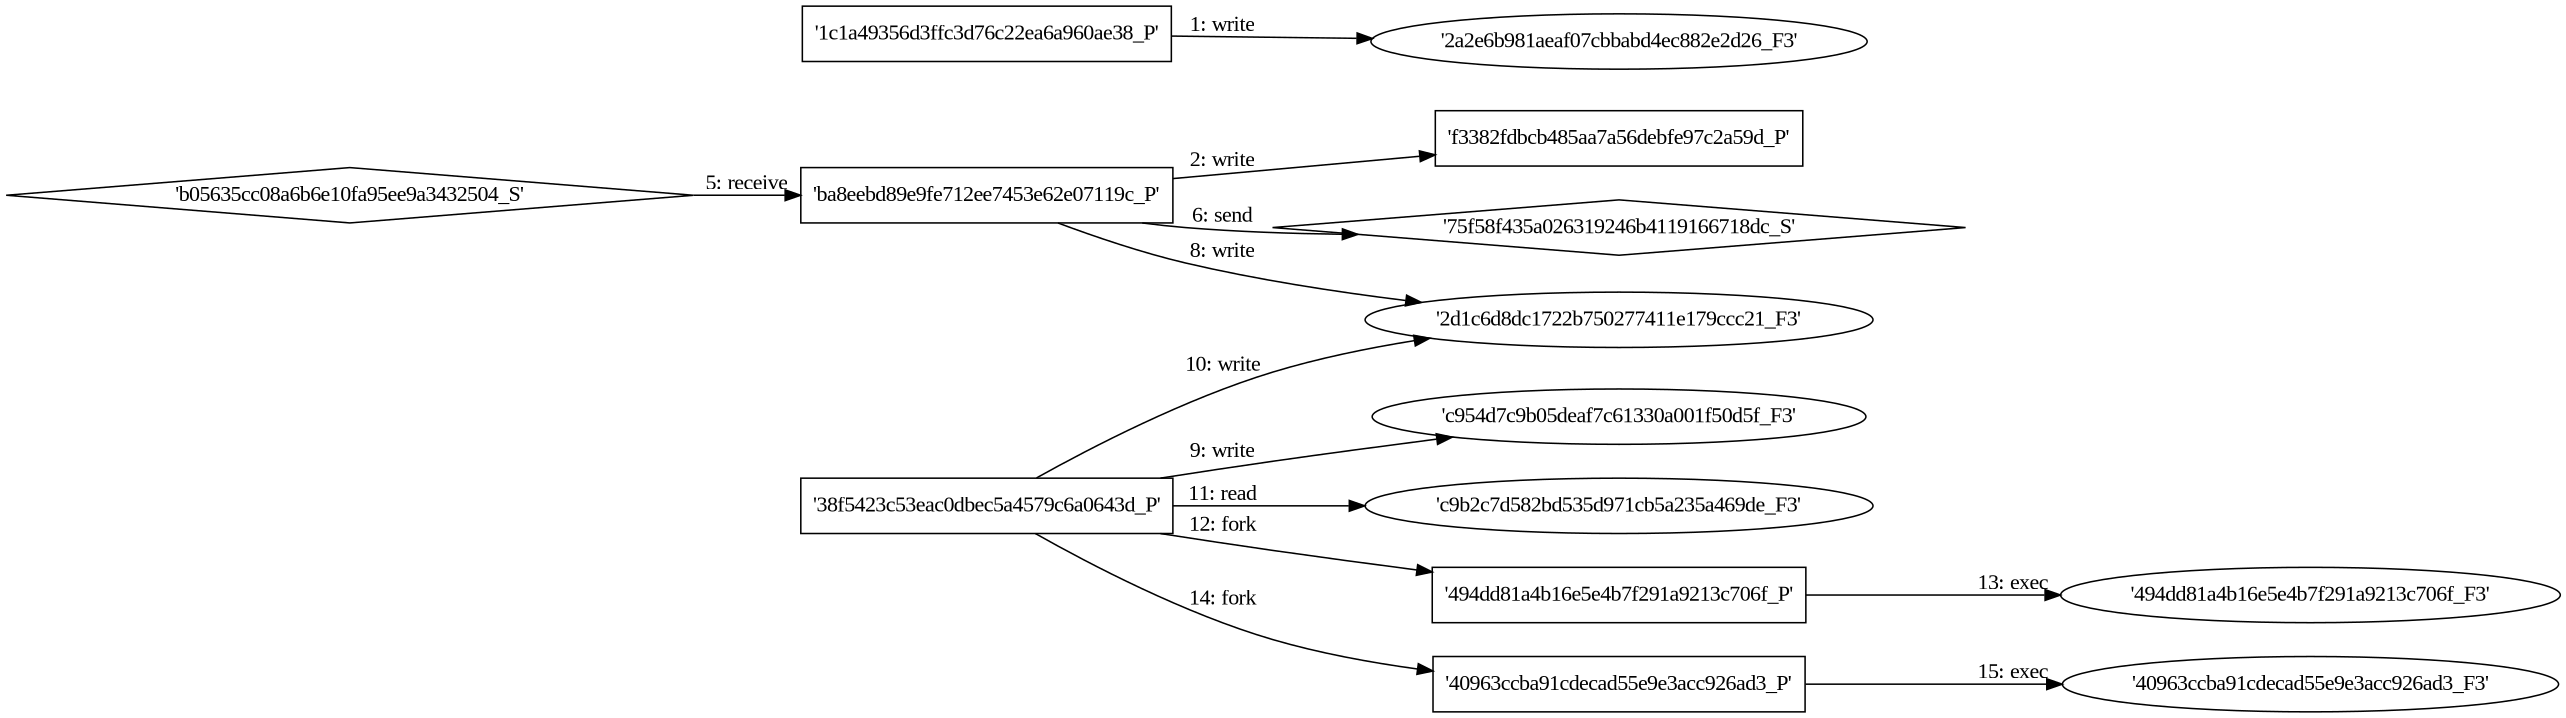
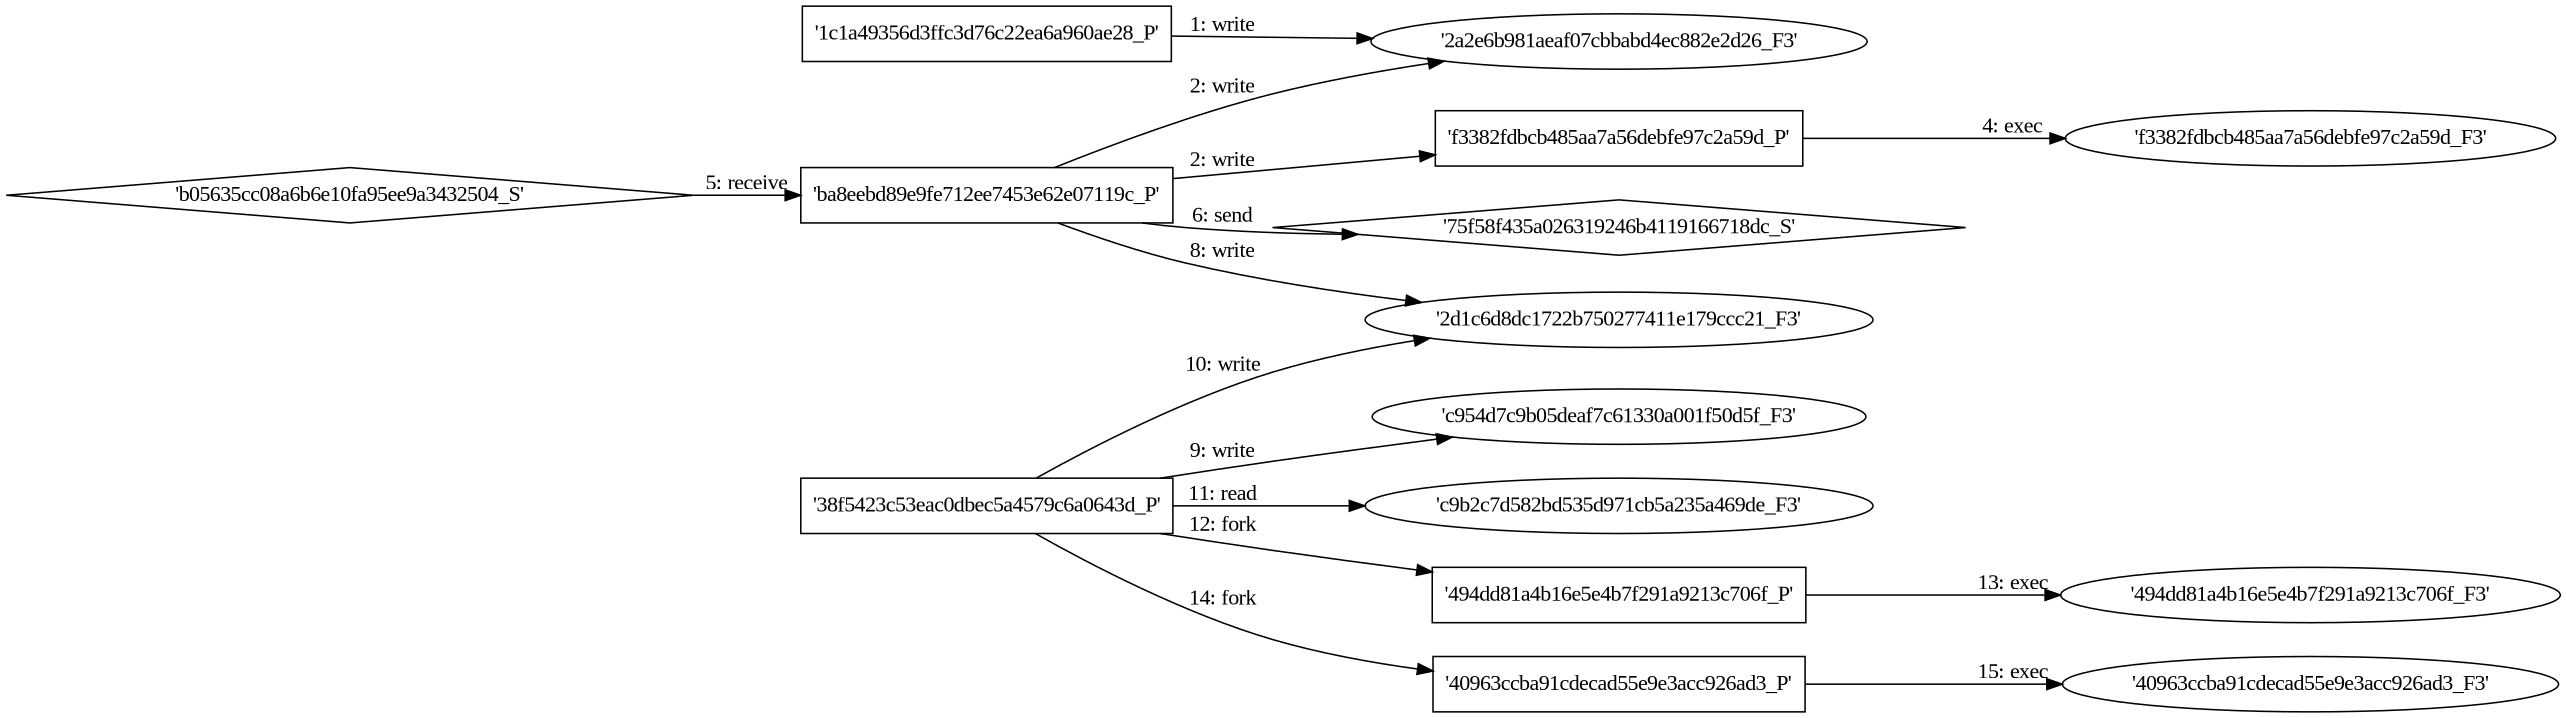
(987, 34) -> (987, 34)
none -> (1238, 103)
none -> (2310, 138)
